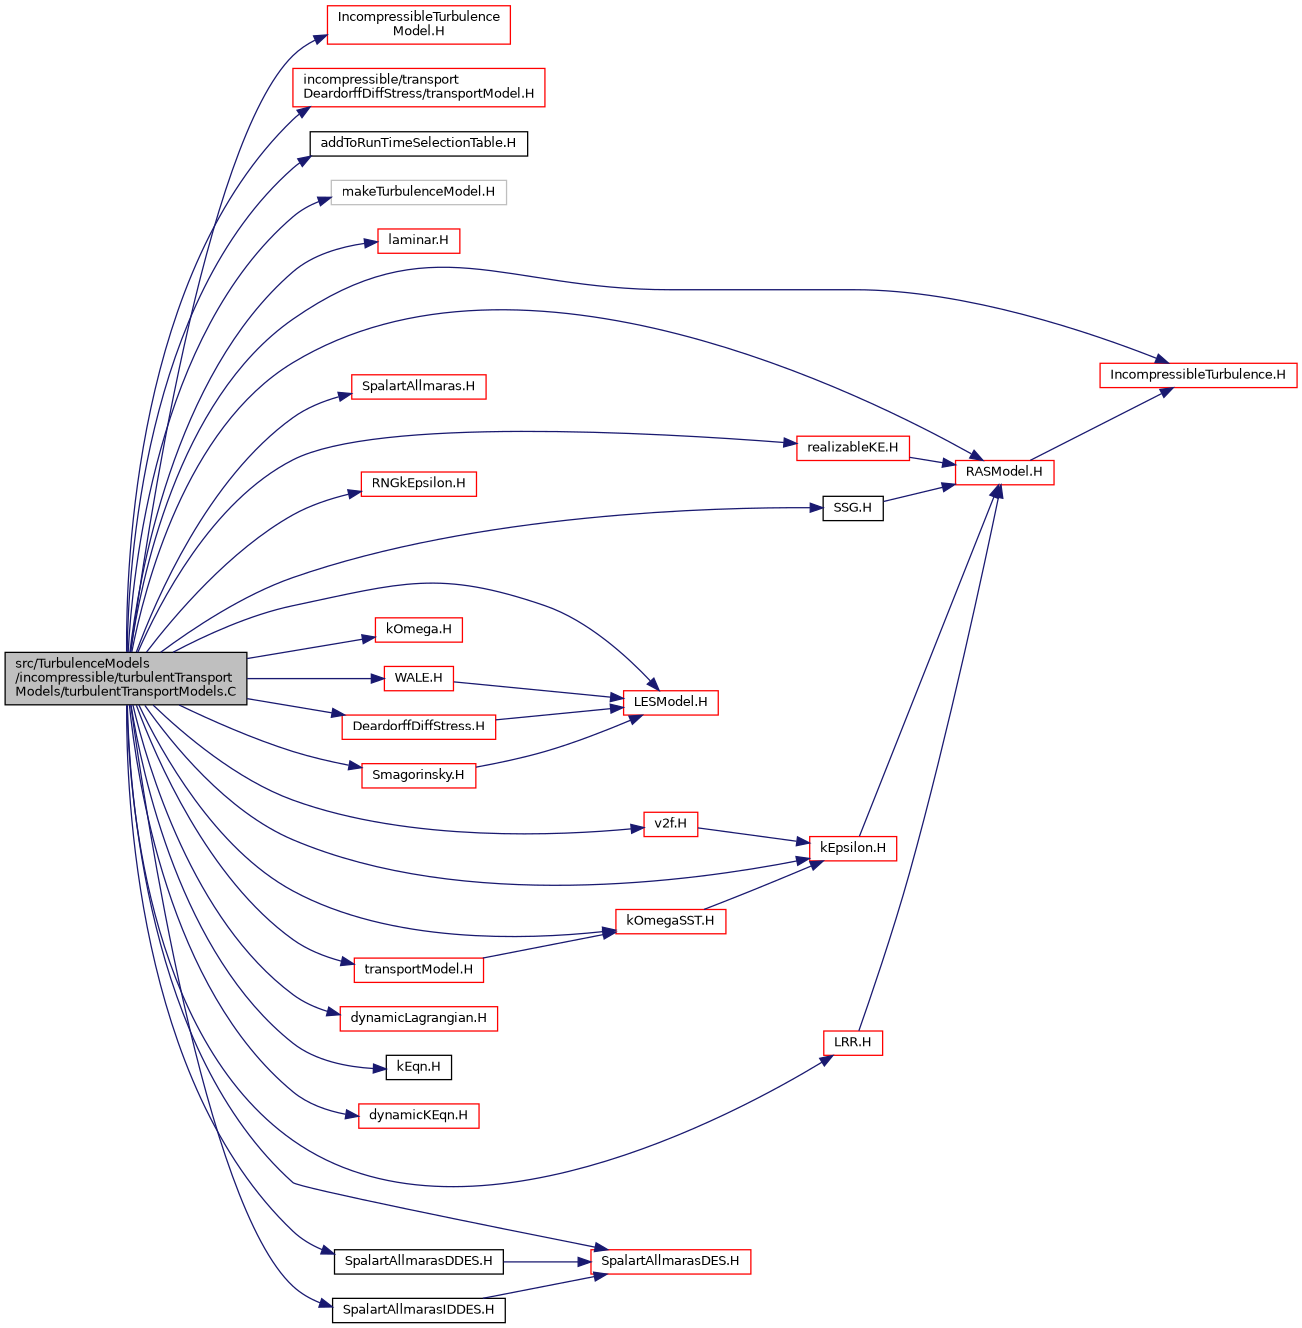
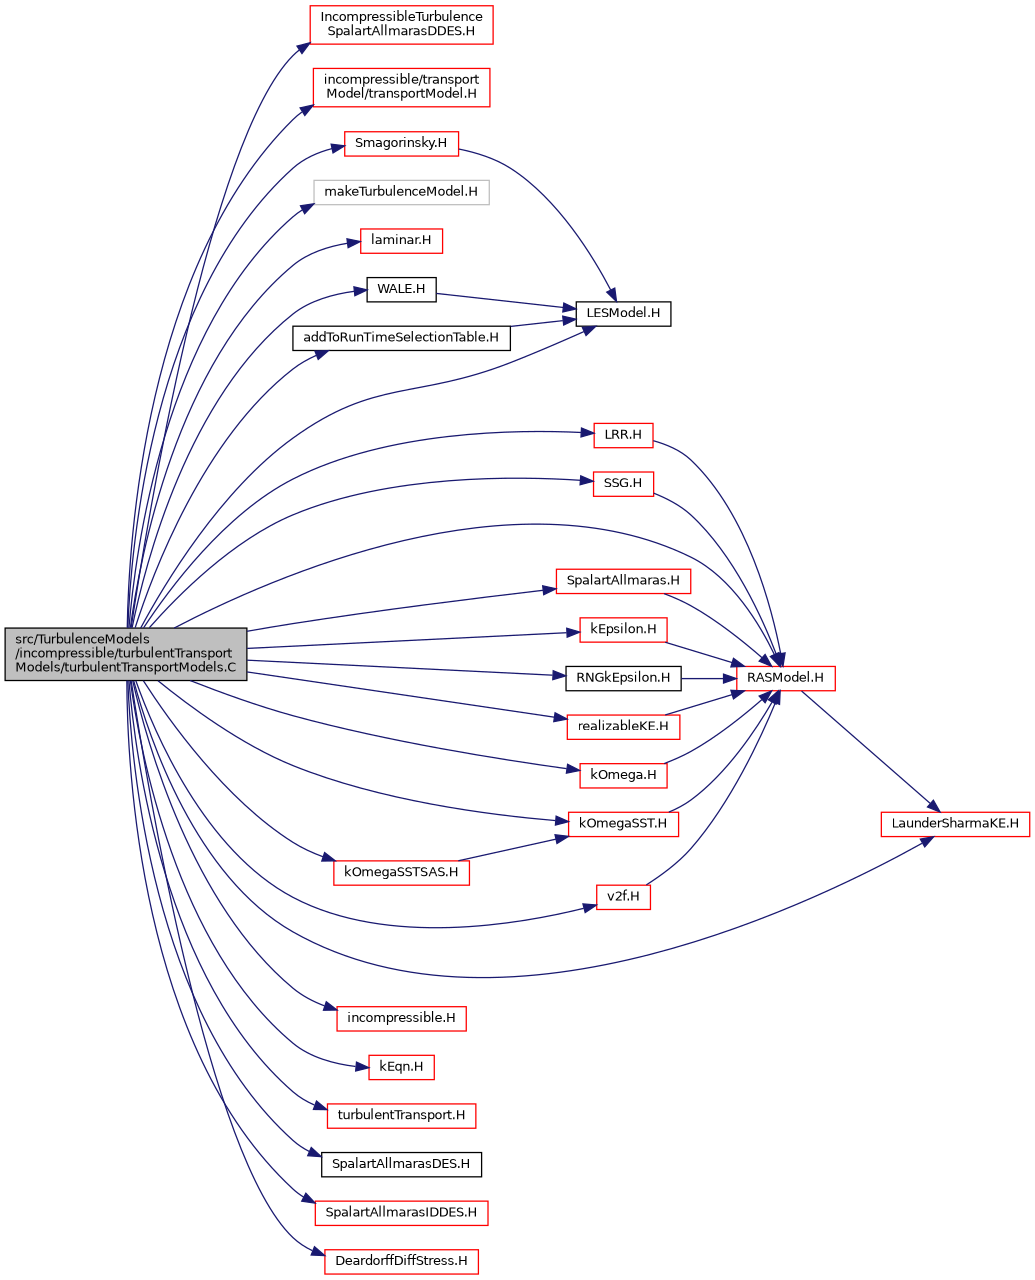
(419, 25) -> (402, 25)
(419, 88) -> (402, 88)
(1199, 375) -> (956, 824)
(419, 484) -> (624, 679)
(853, 508) -> (624, 484)
none -> (716, 621)
(419, 679) -> (402, 290)
none -> (702, 679)
(671, 703) -> (624, 314)
(553, 714) -> (537, 324)
none -> (716, 736)
(747, 835) -> (724, 804)
(758, 888) -> (728, 765)
(419, 970) -> (402, 873)
(419, 1019) -> (402, 1019)
(419, 1067) -> (402, 1067)
(419, 1116) -> (402, 1116)
(419, 1262) -> none
(671, 1262) -> (402, 1165)
(539, 1287) -> none
(419, 1311) -> (402, 1213)
